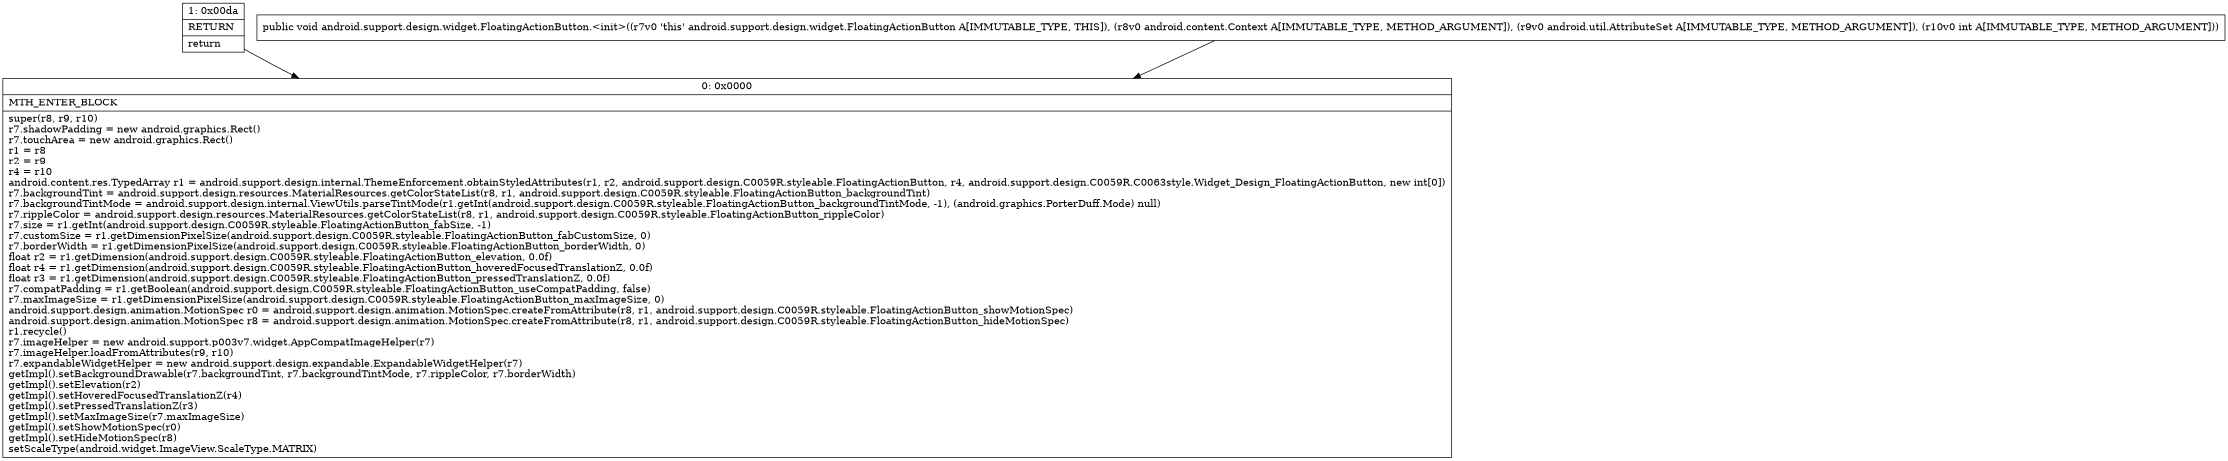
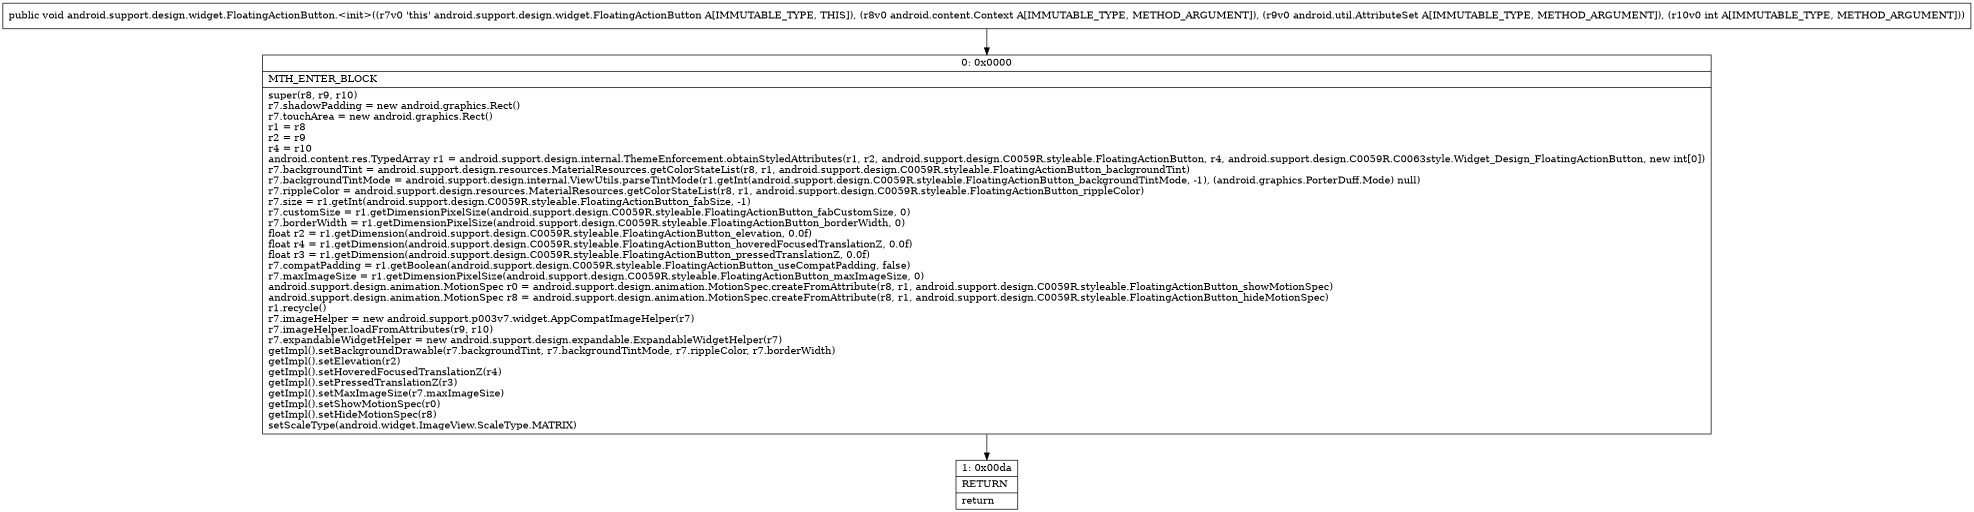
(268, 62) -> (987, 443)
